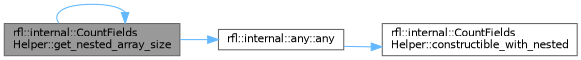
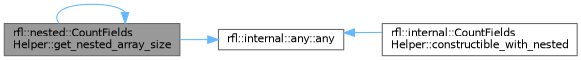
(92, 40) -> (92, 40)
(357, 47) -> (368, 32)
